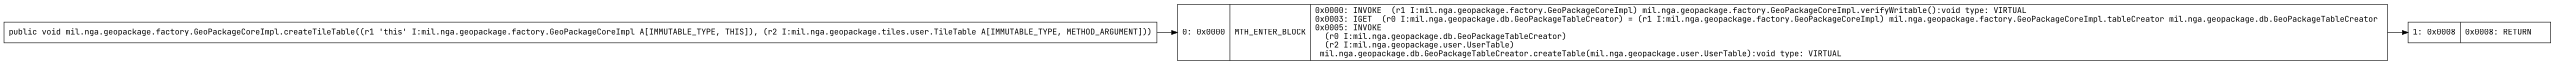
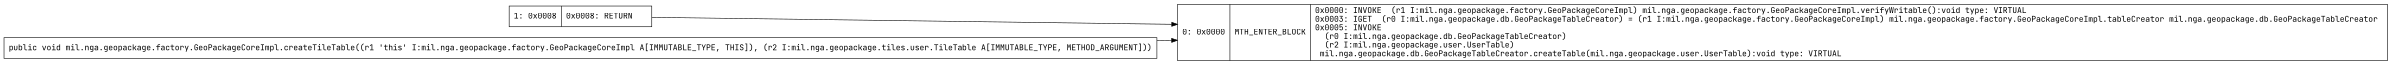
(2395, 32) -> (912, 21)
